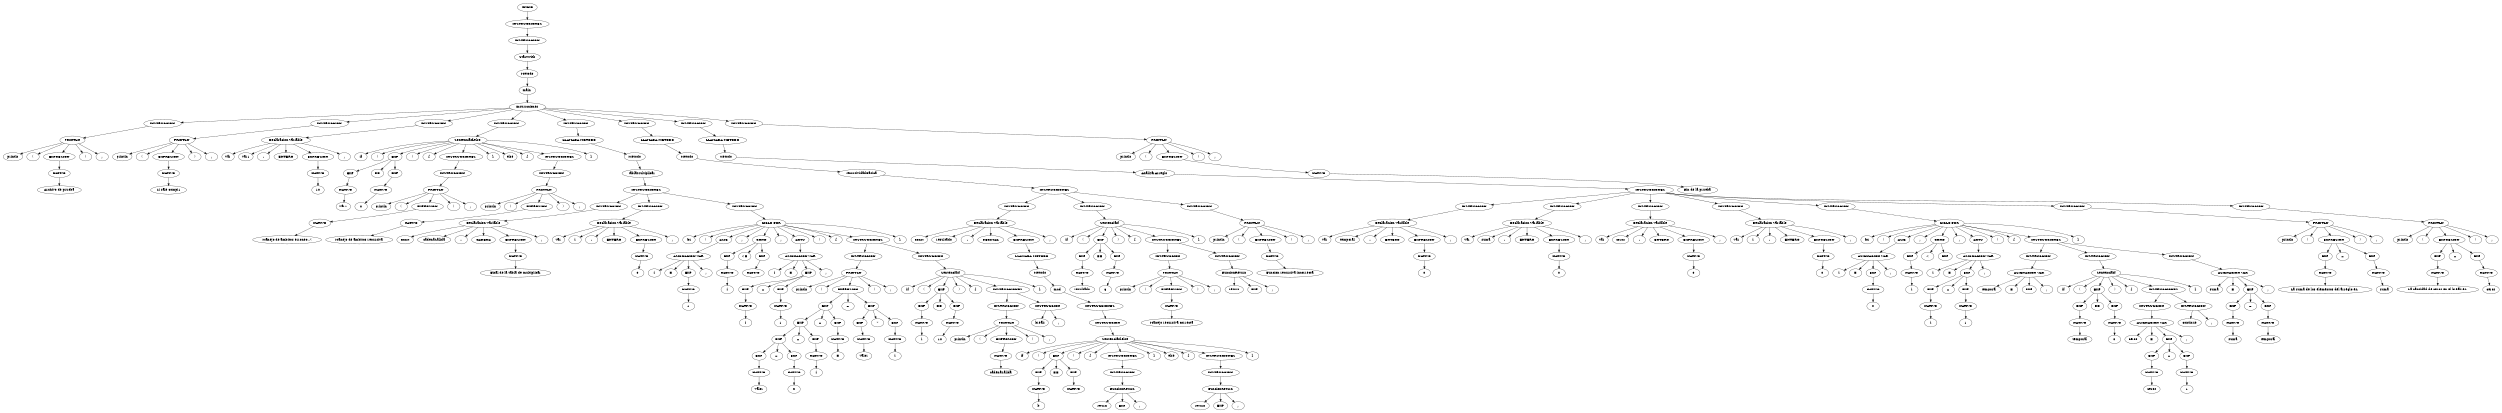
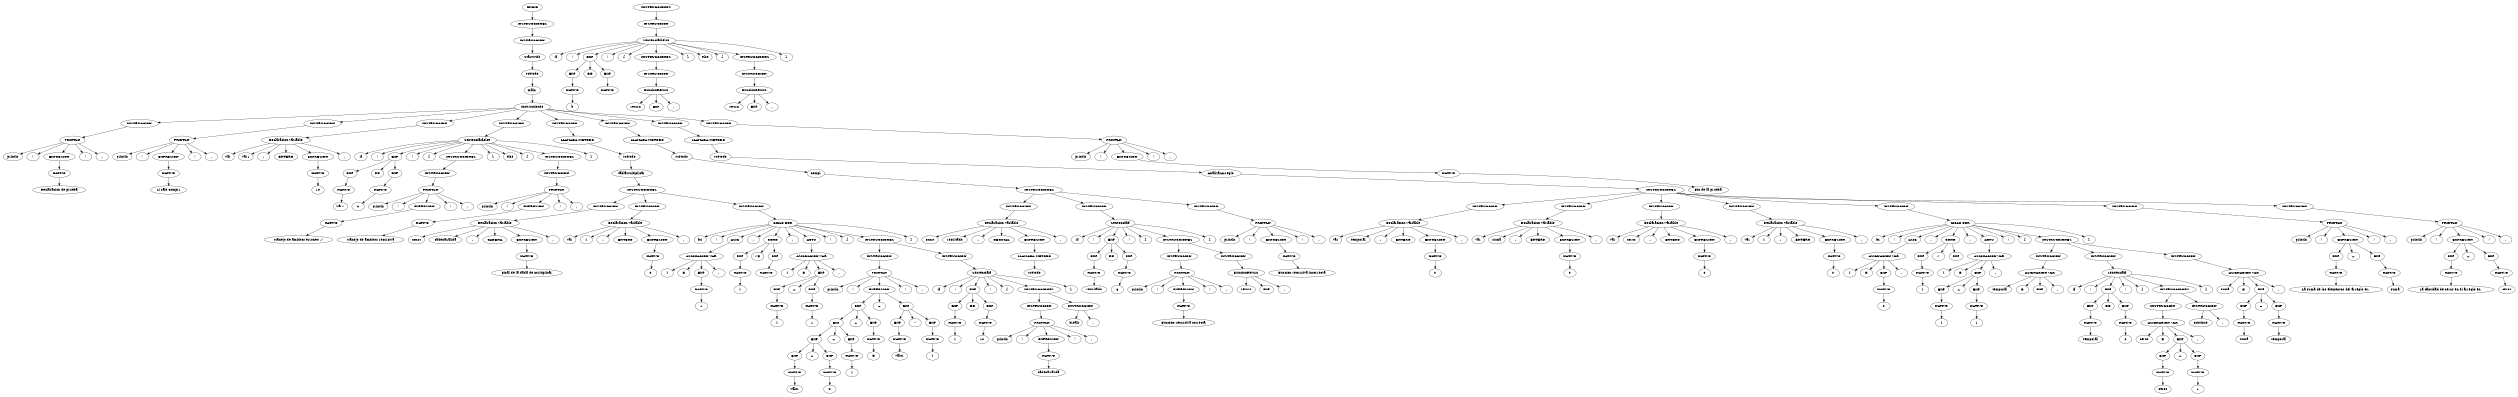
(862, 173) -> (816, 173)
(59, 190) -> (59, 190)
(1058, 290) -> none
(2438, 290) -> (2451, 290)
(1172, 323) -> (1184, 323)
